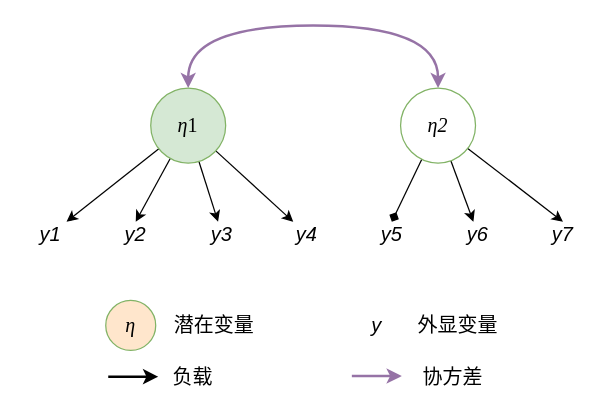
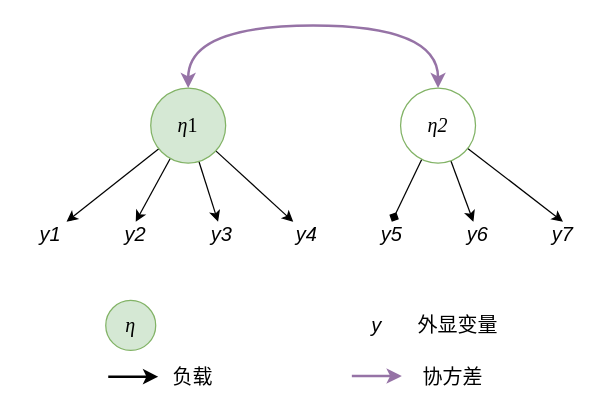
(131, 326) -> (131, 326)
(214, 326) -> none
